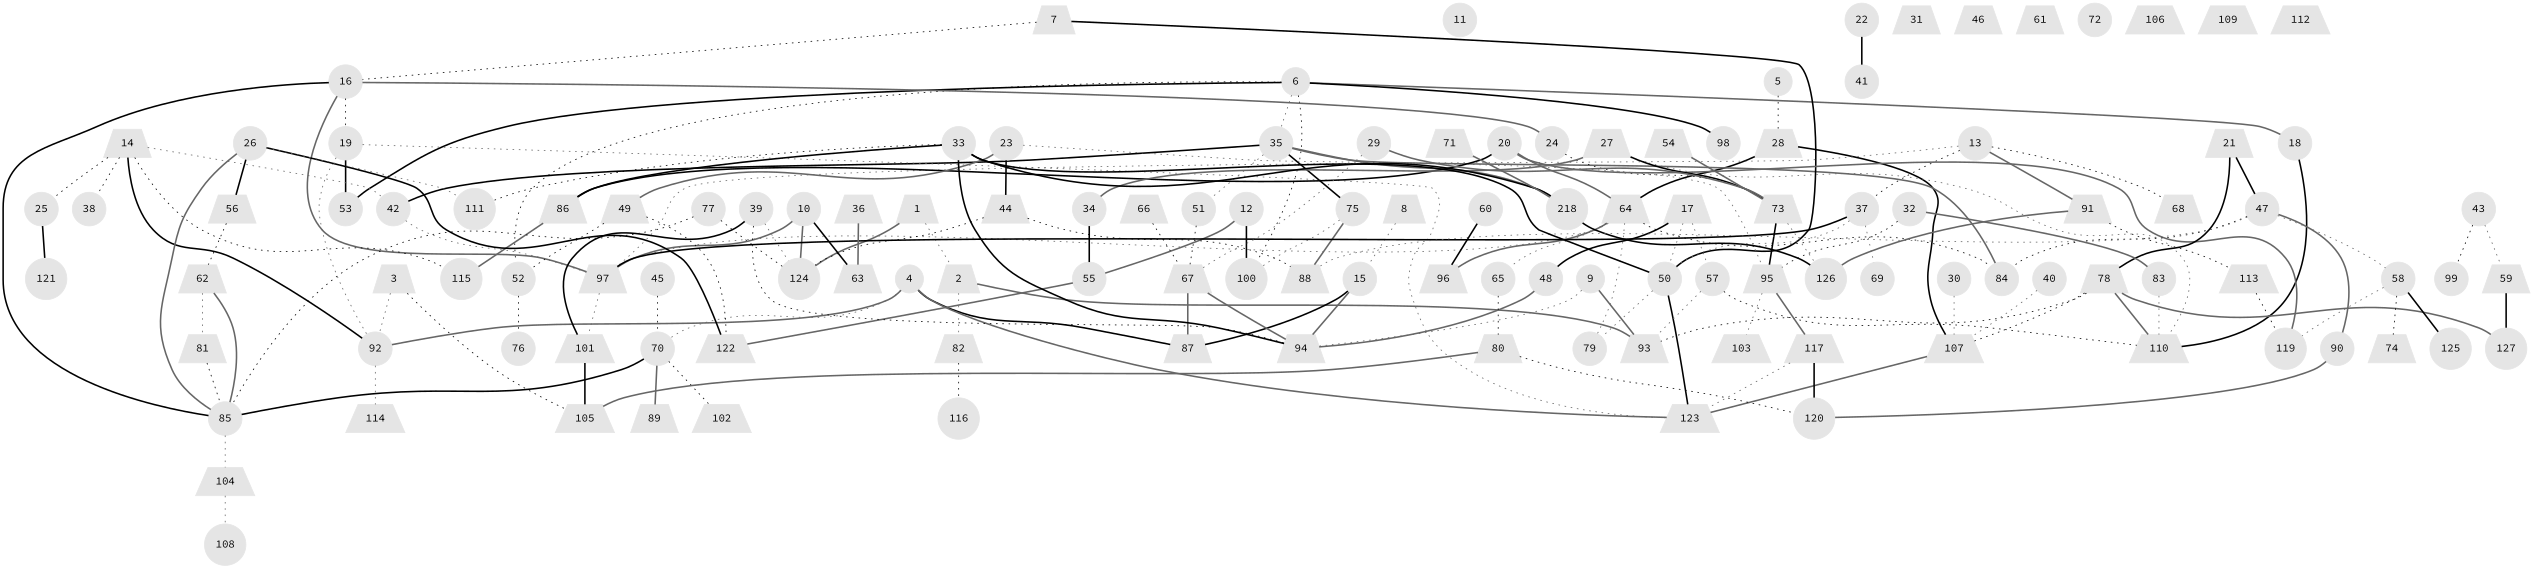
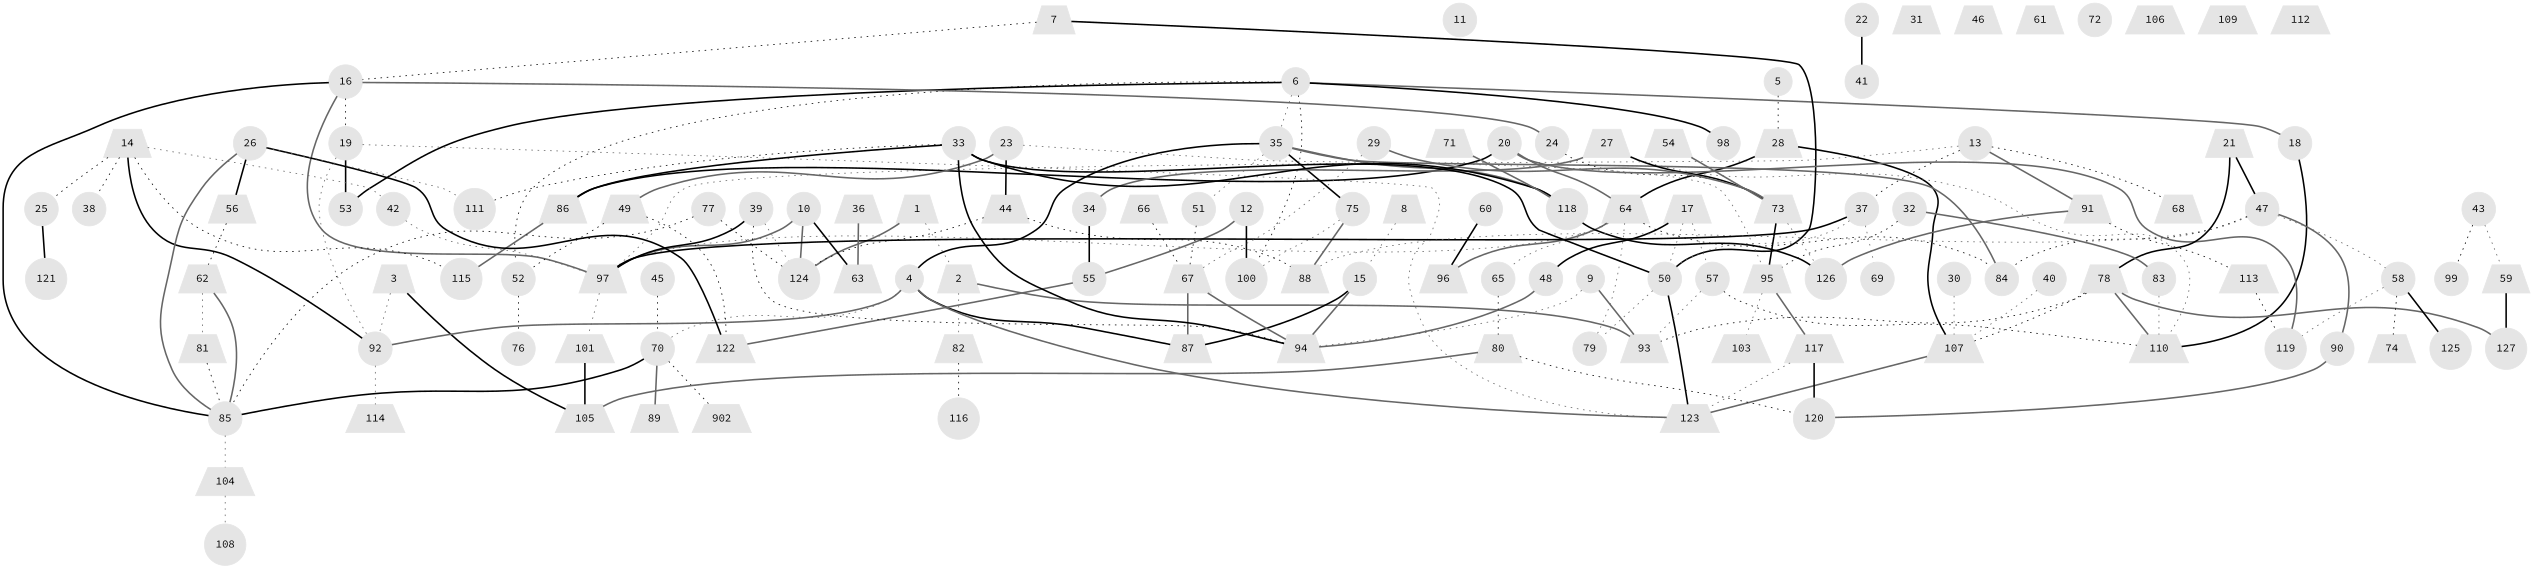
(1025, 160) -> (1067, 187)
(1567, 209) -> (1567, 209)
(586, 246) -> (708, 240)
(481, 359) -> (481, 359)
(722, 419) -> (722, 419)
